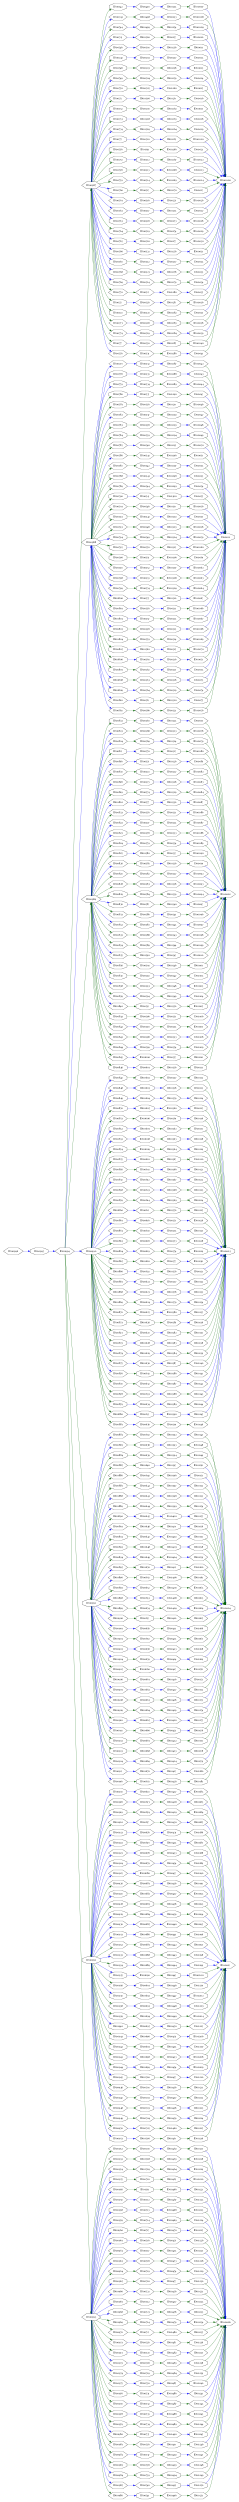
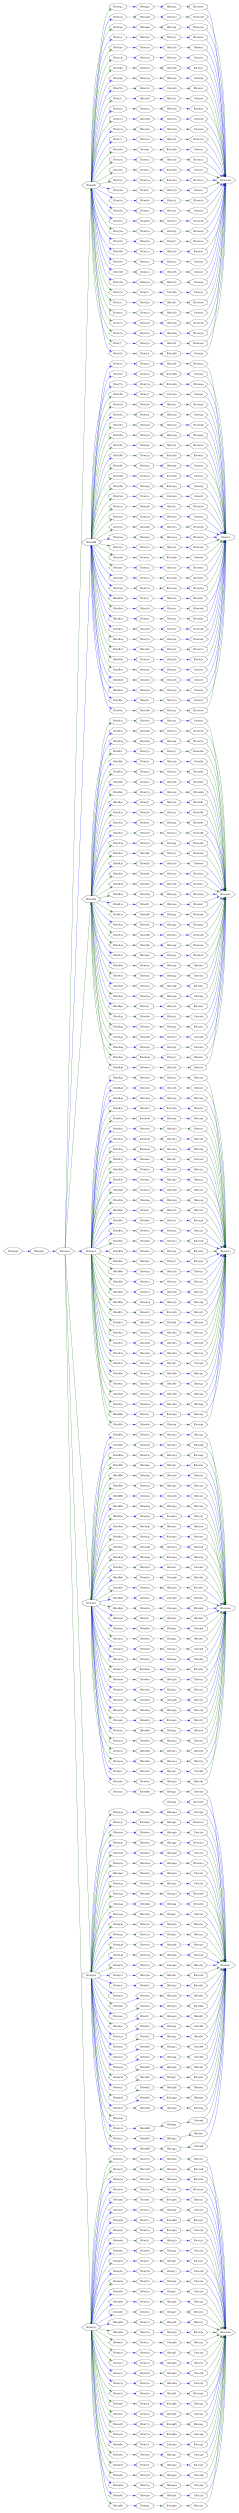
(131, 1914) -> (131, 2108)
(97, 1916) -> none
(145, 2037) -> none
